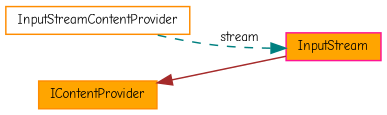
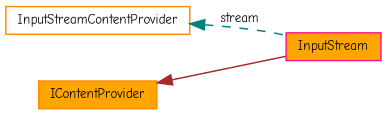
(210, 45) -> (245, 29)
